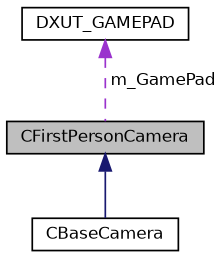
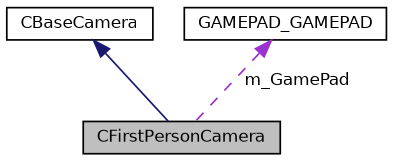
(105, 24) -> (285, 24)
(105, 195) -> (137, 87)
